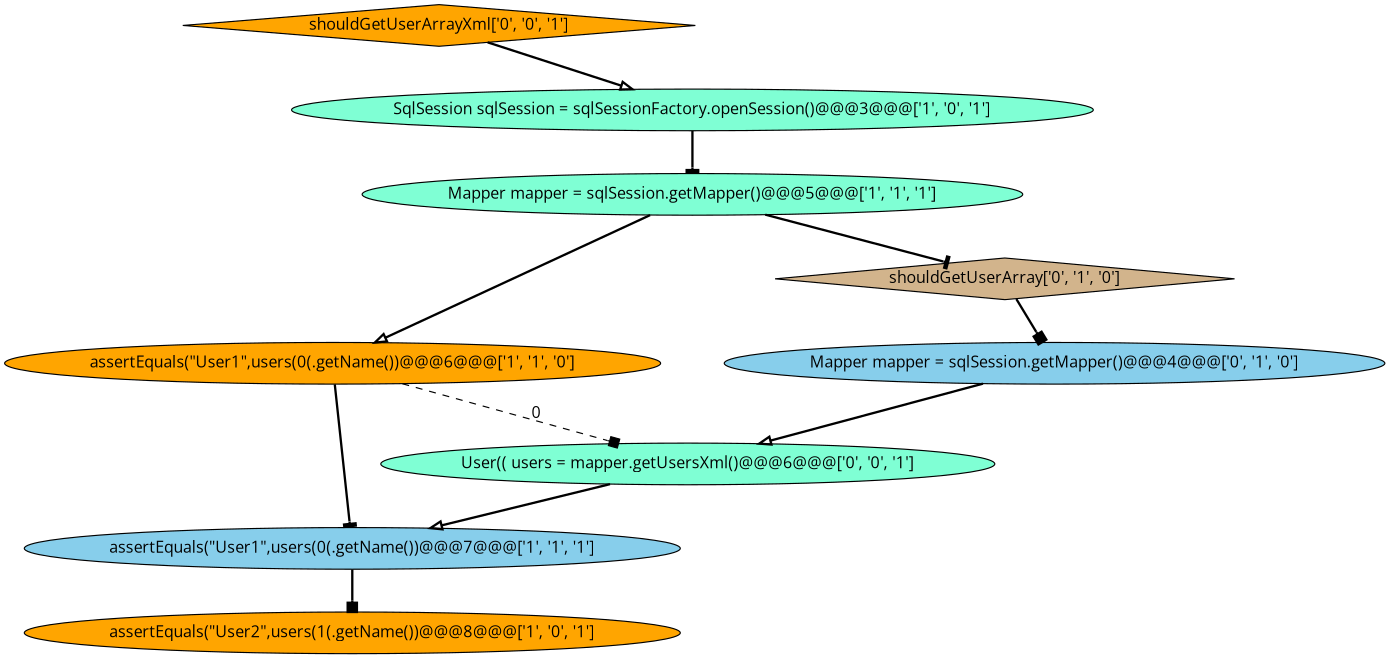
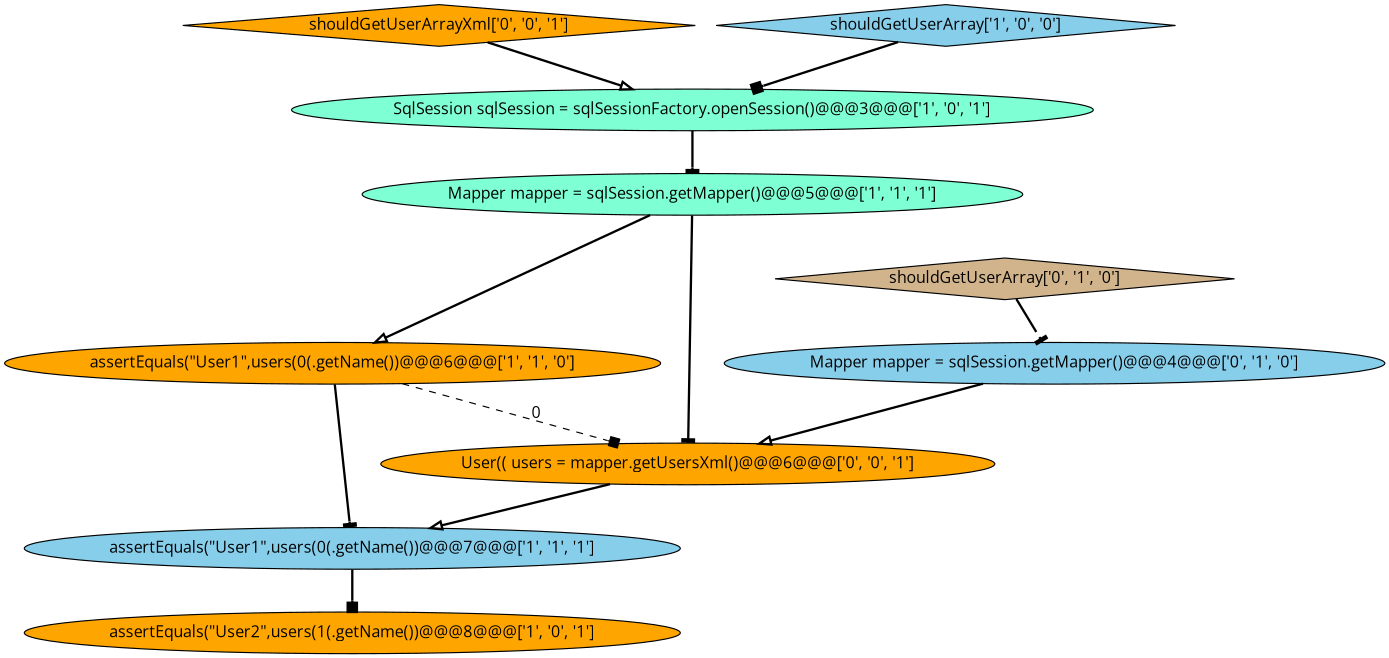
none -> (946, 25)
(854, 238) -> (690, 326)
(1026, 315) -> (1026, 315)
(688, 464) -> (688, 464)
